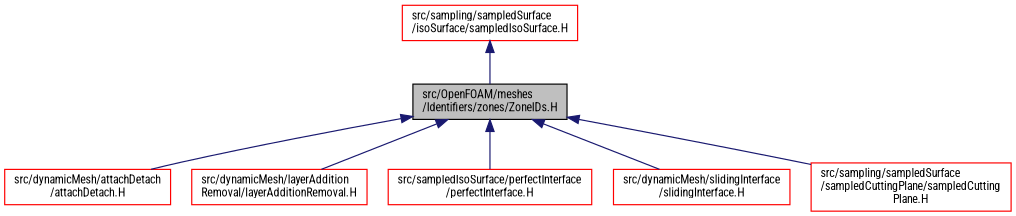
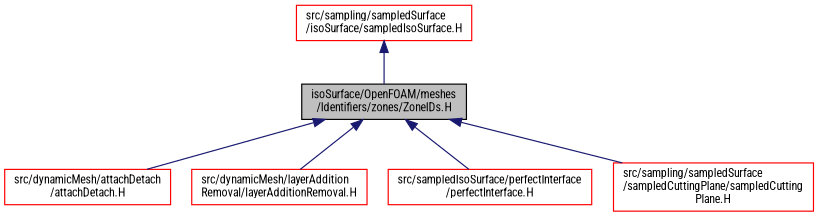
(490, 102) -> (384, 102)
(702, 187) -> none
